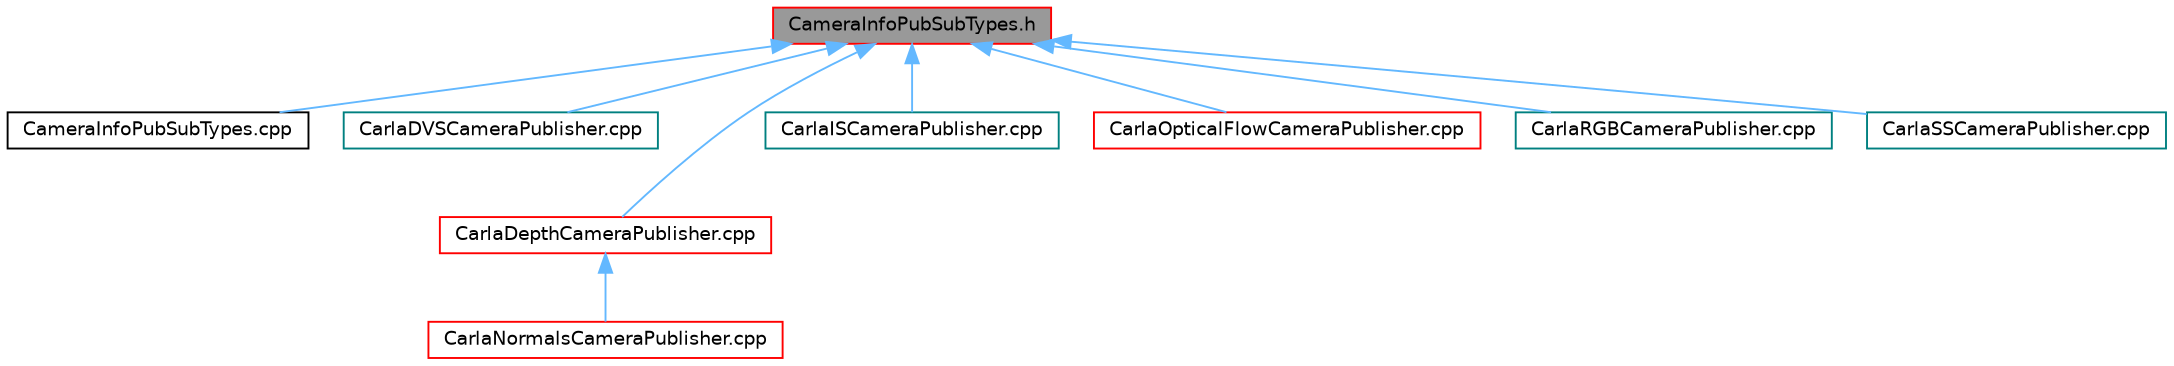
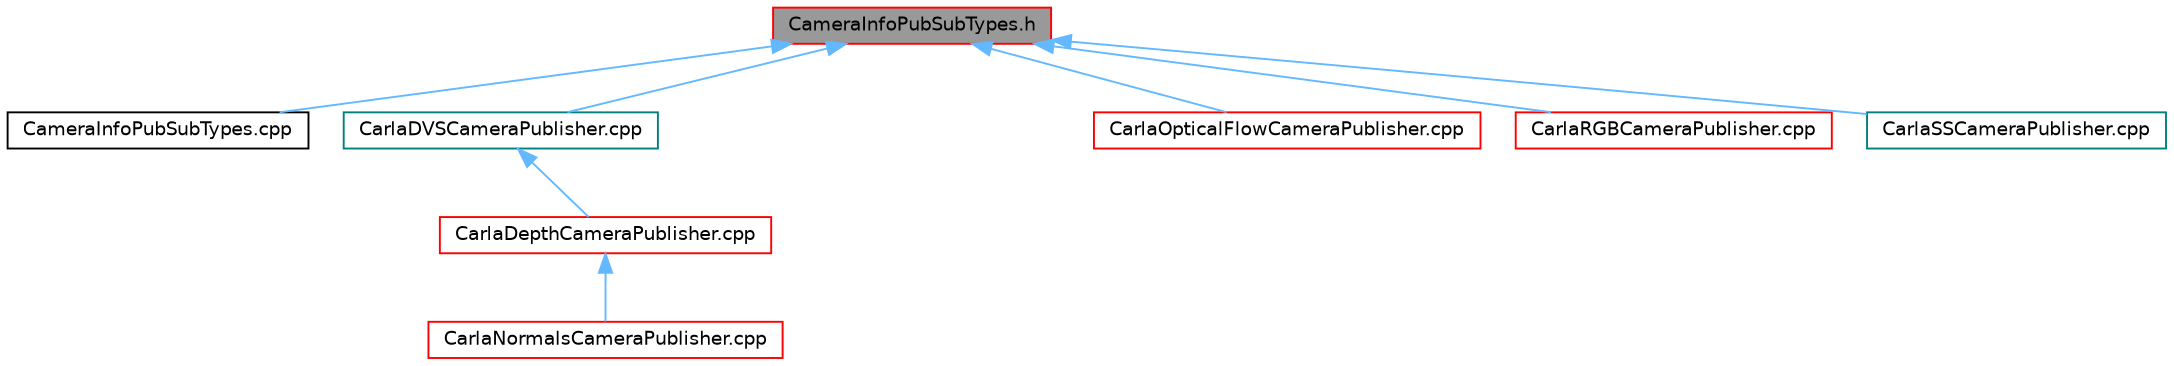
(732, 124) -> (560, 190)
(912, 130) -> none
(1674, 130) -> (1674, 130)
